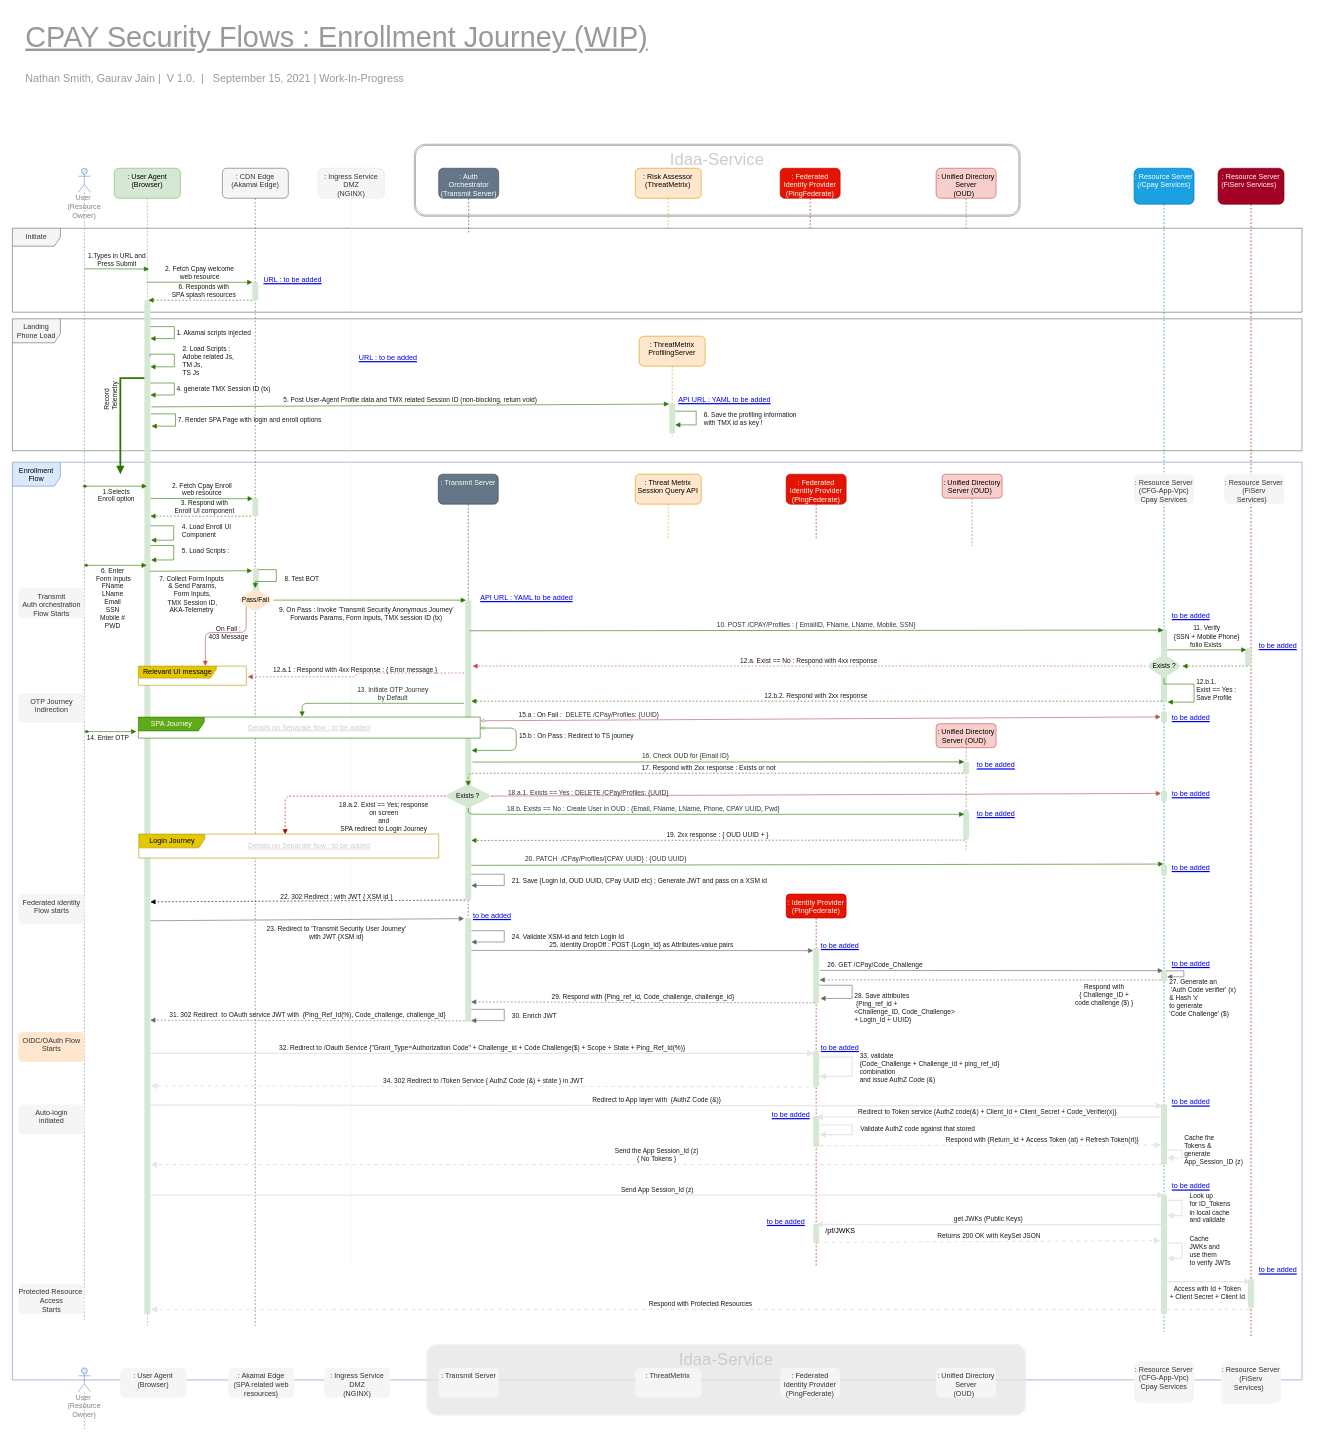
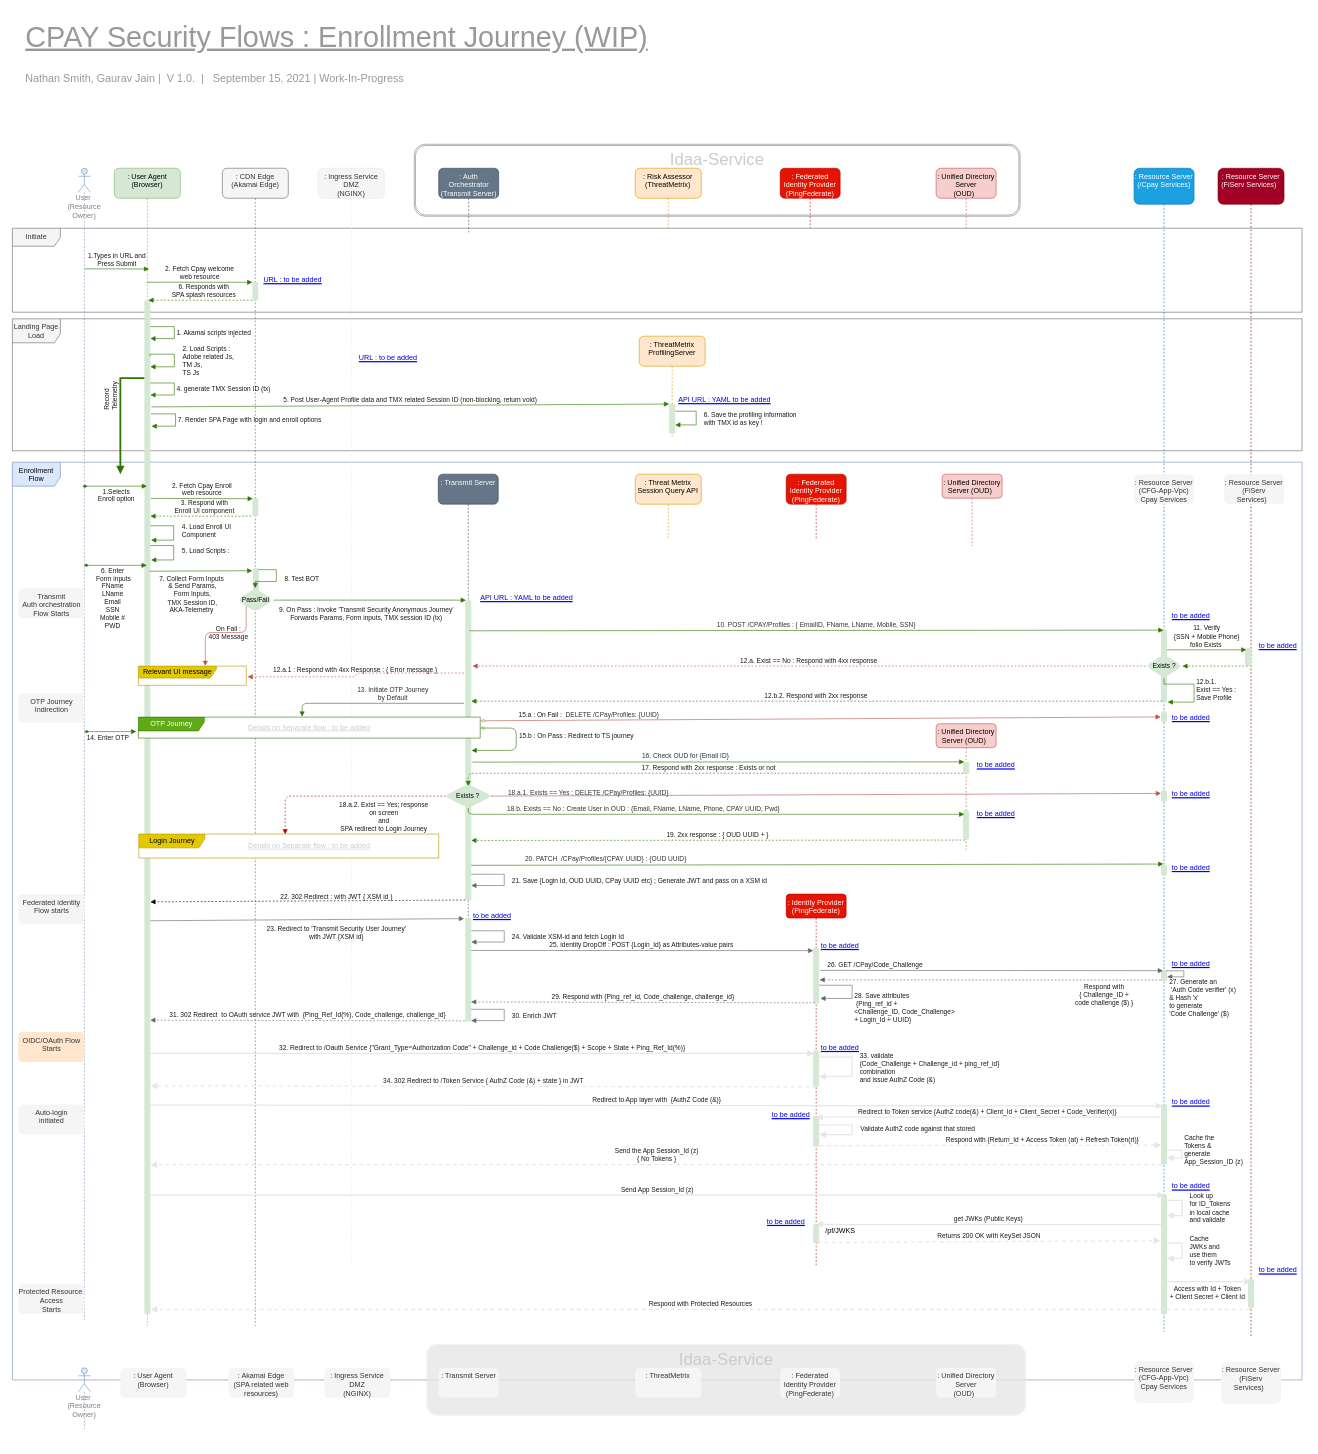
(36, 332) -> (36, 332)
(255, 600) -> (255, 600)
(172, 725) -> (172, 725)
